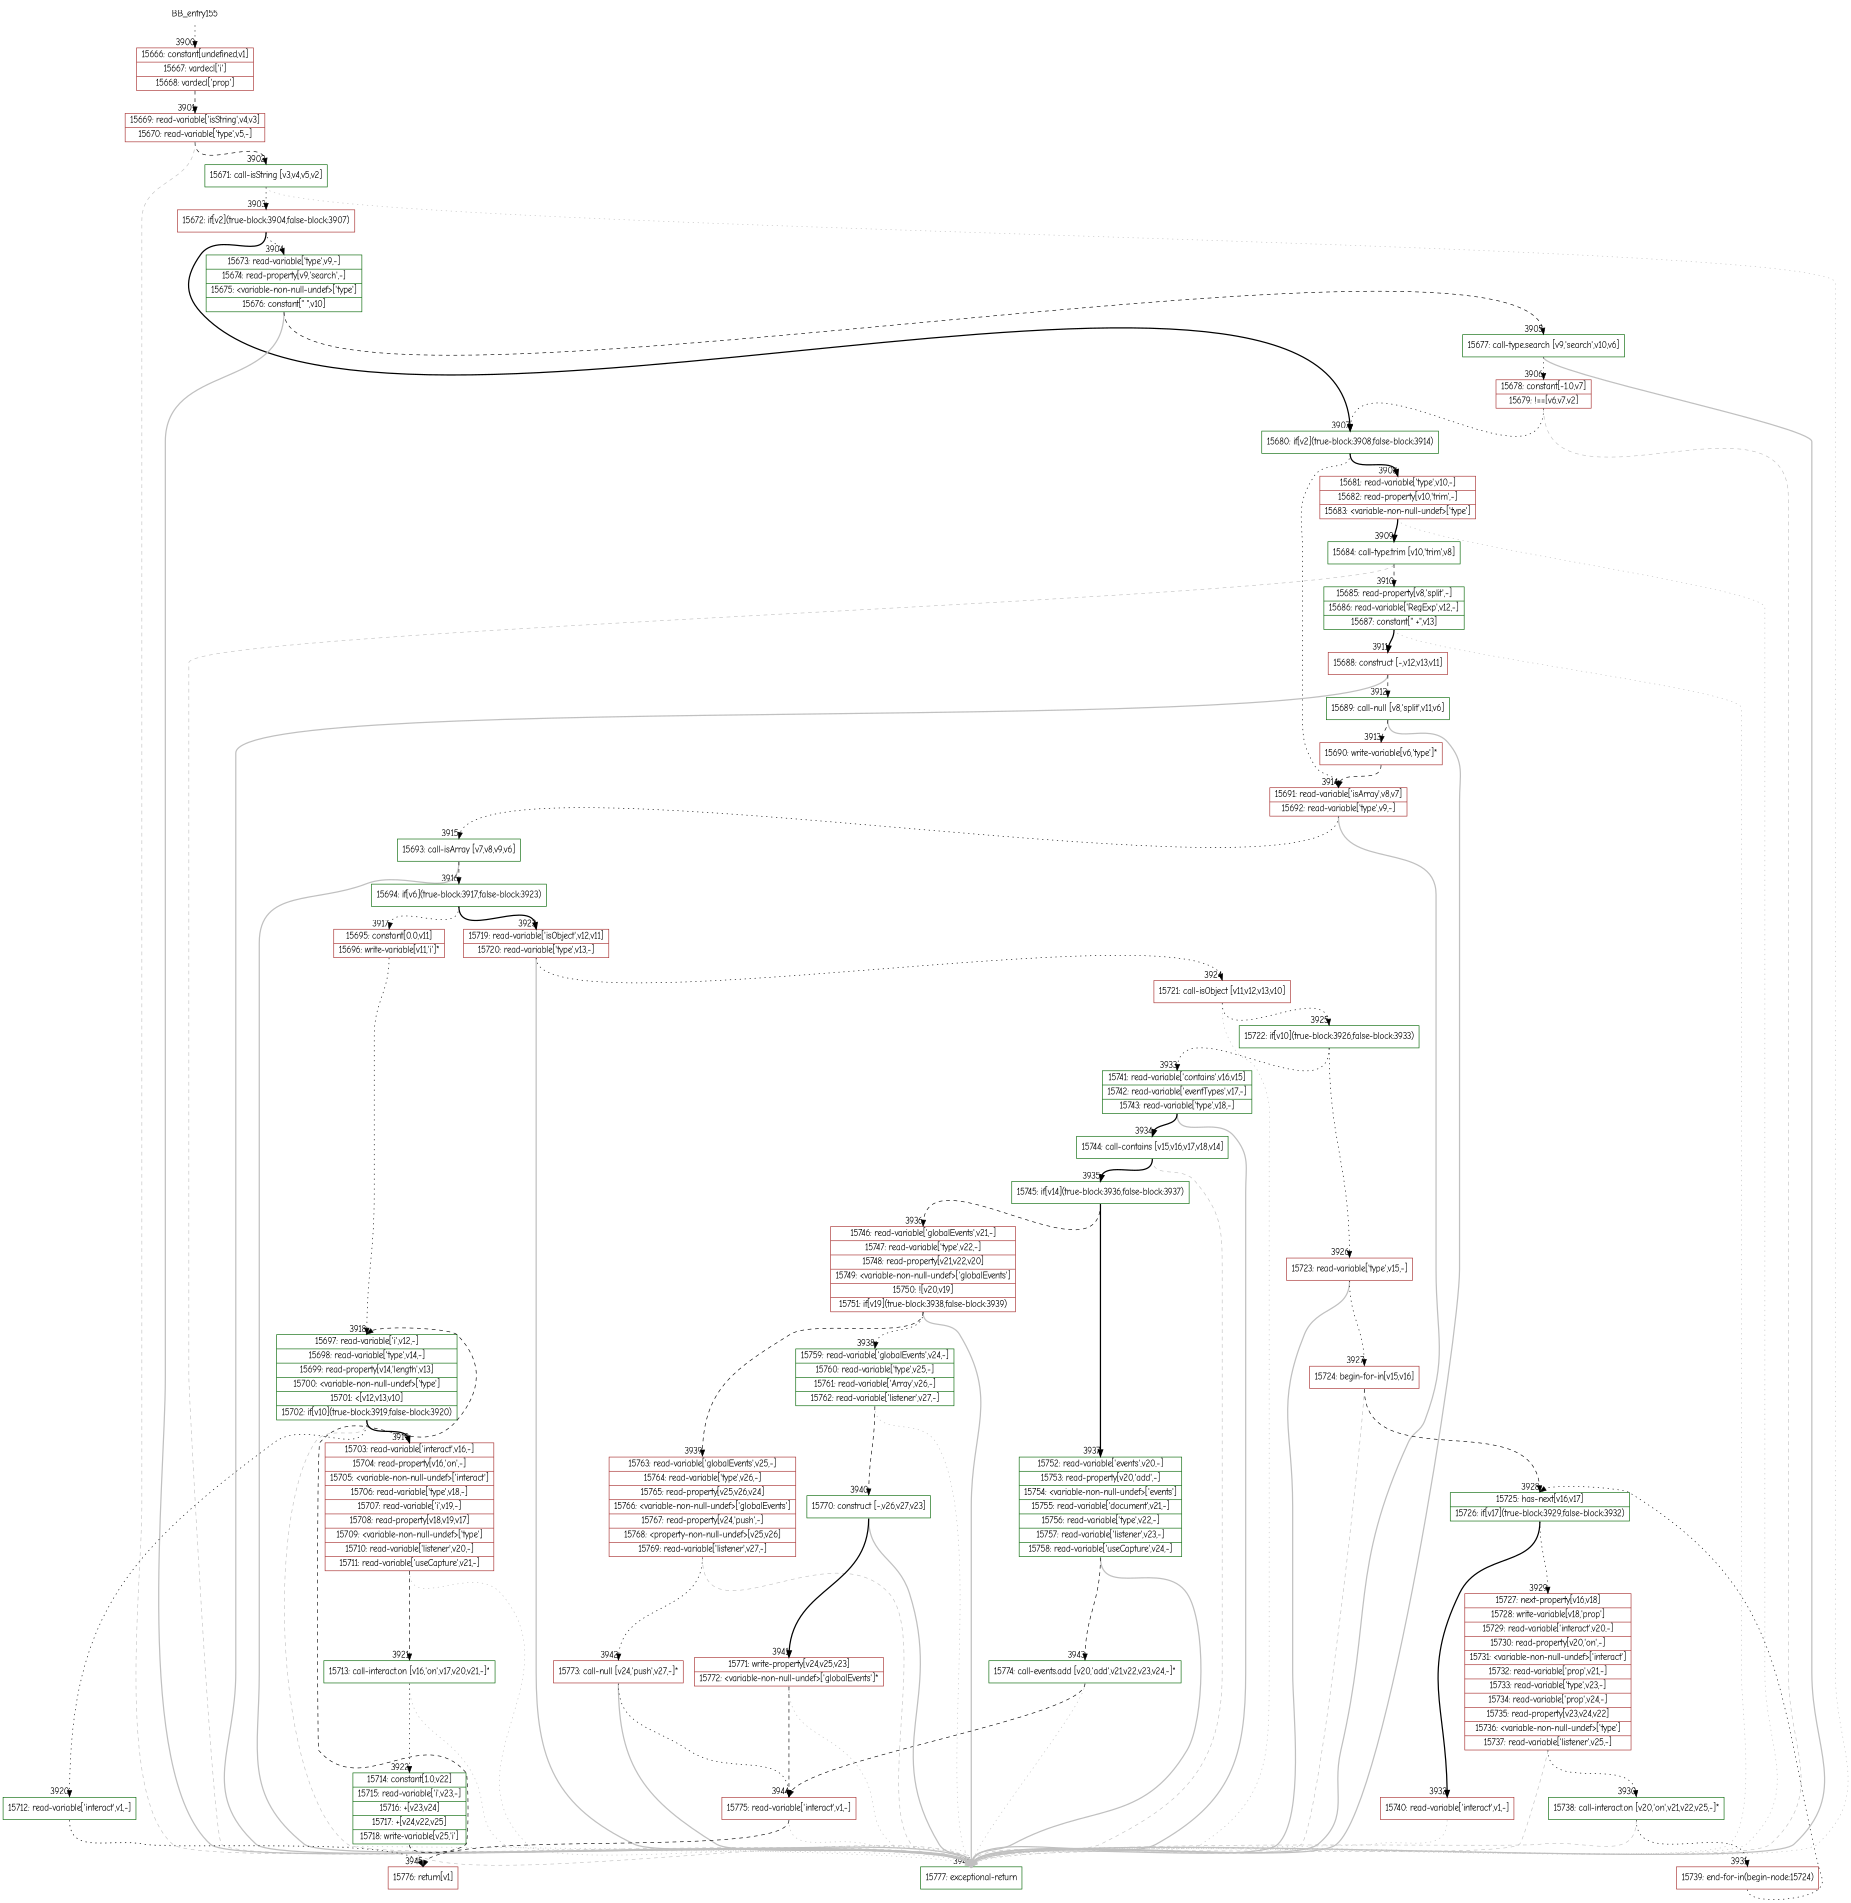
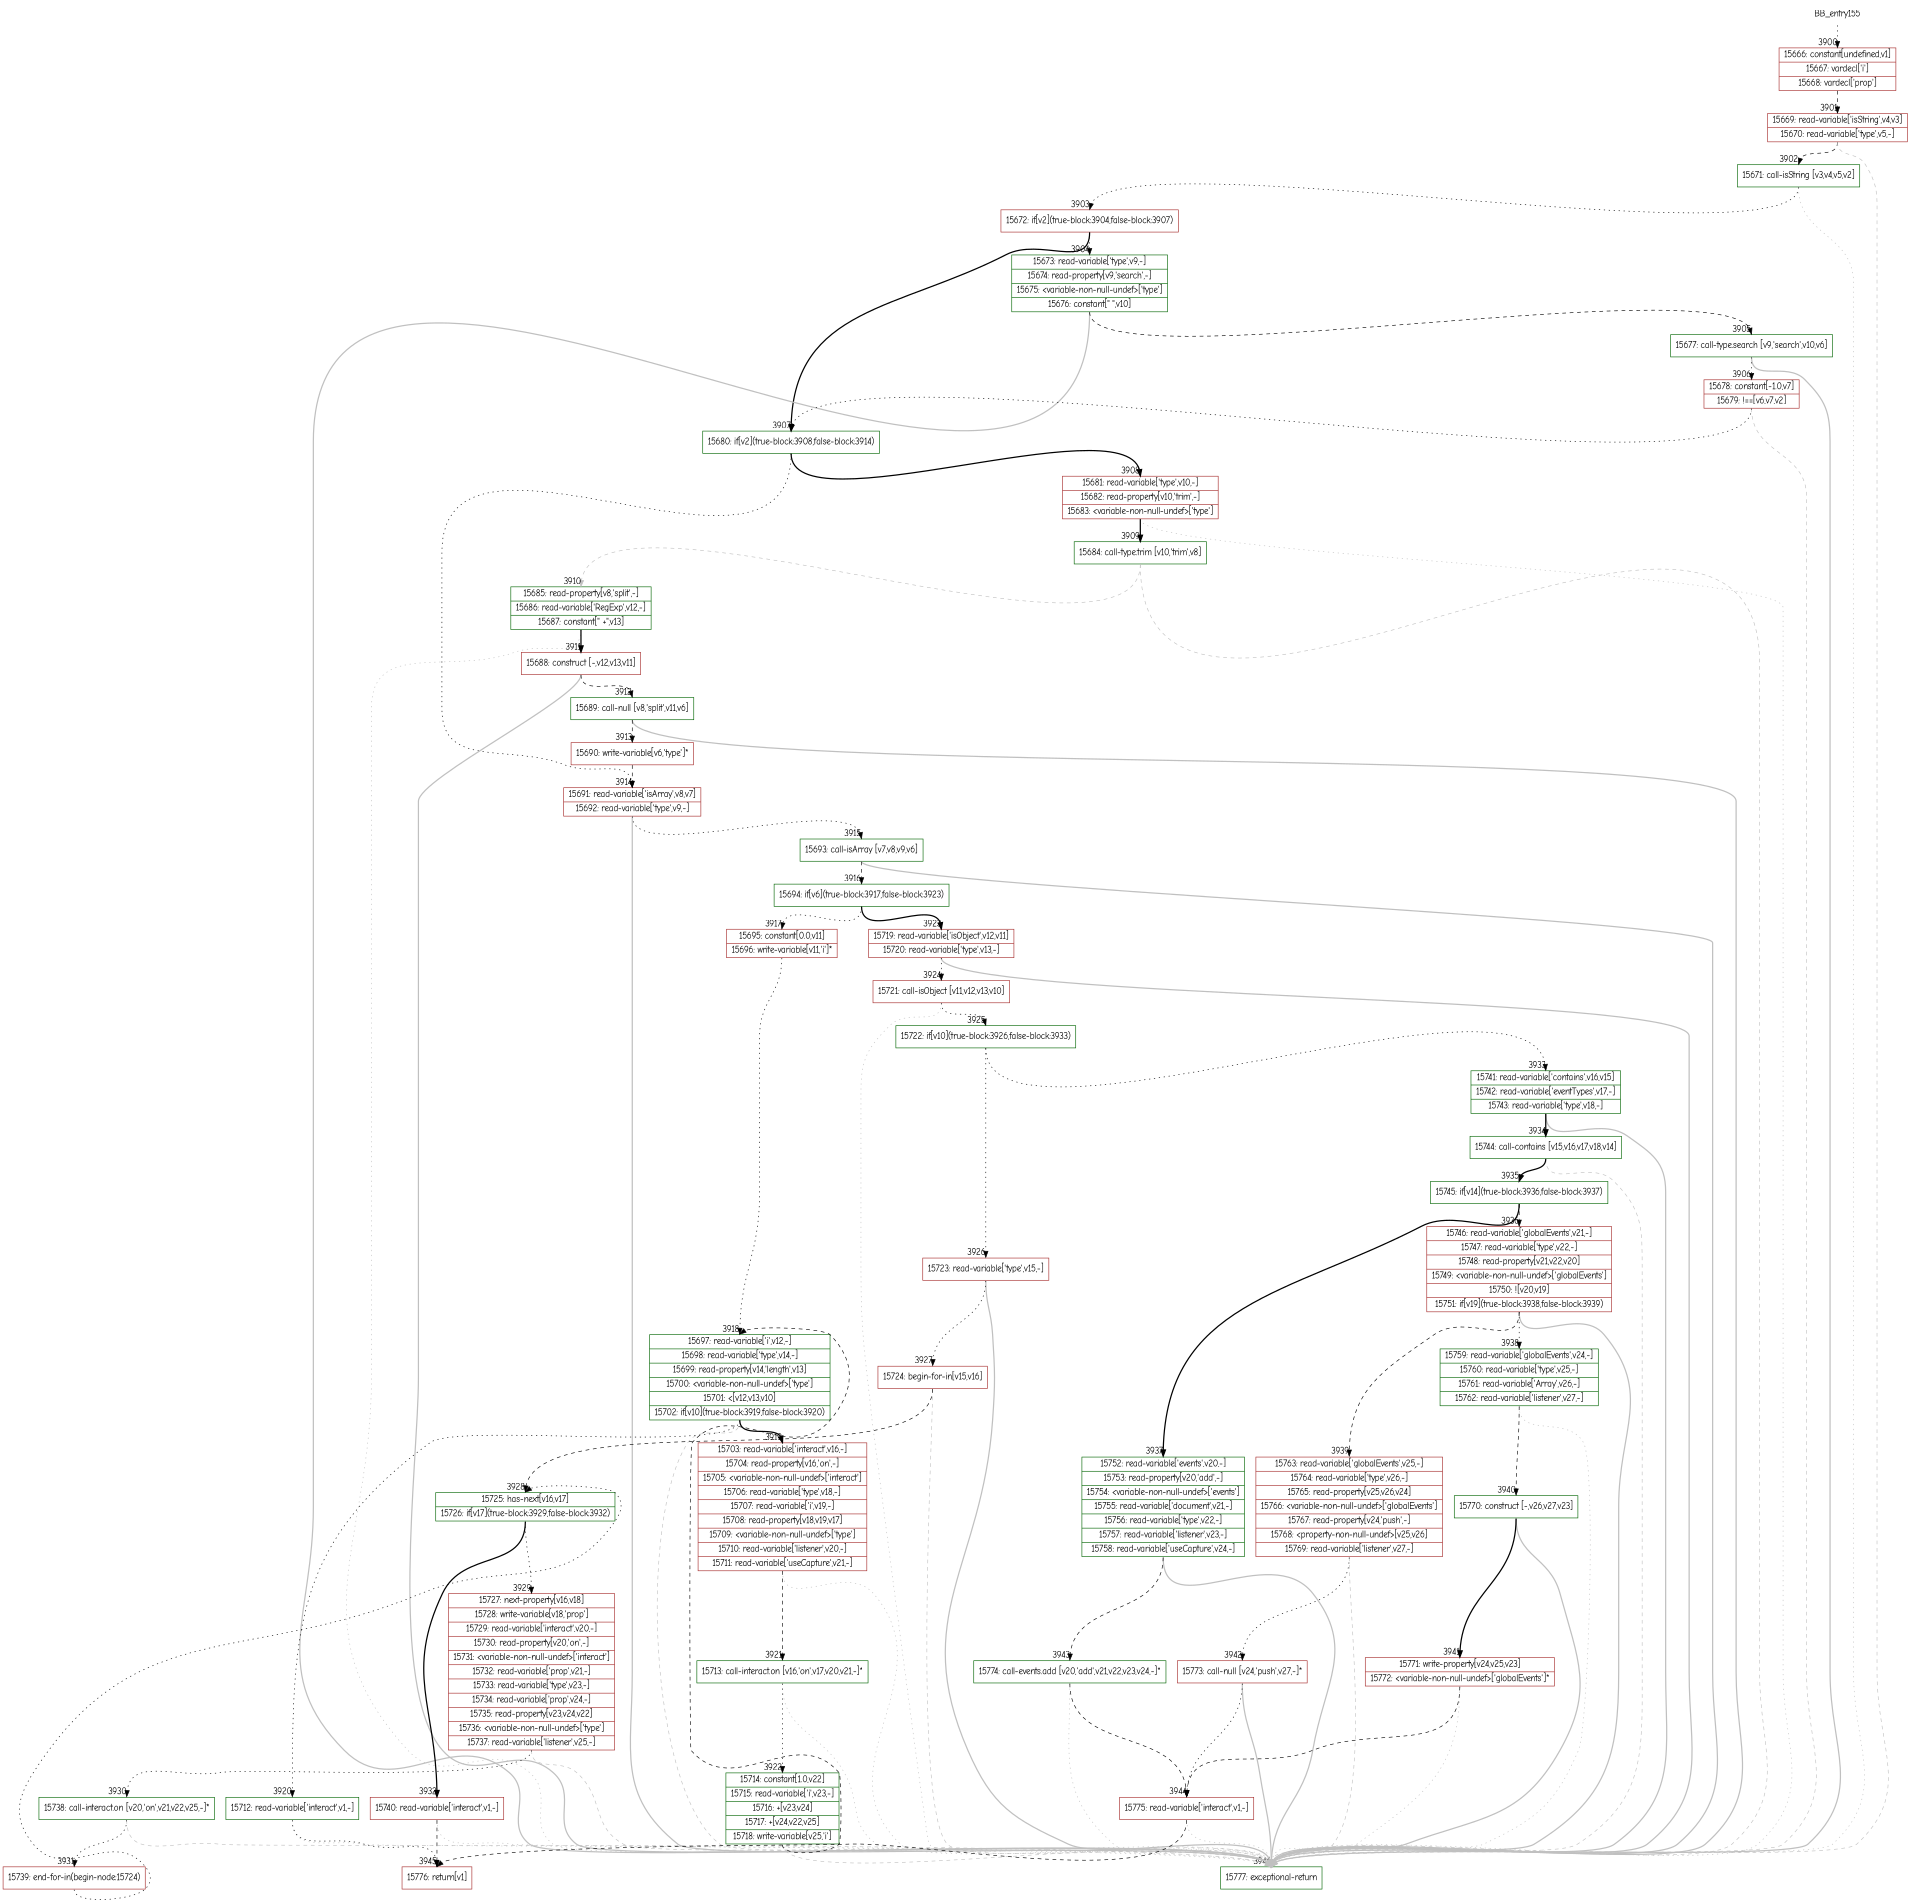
(1394, 572) -> (863, 576)
none -> (437, 1840)
